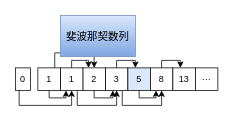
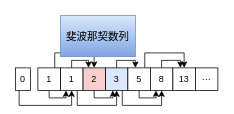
none -> (145, 60)
(94, 79) -> (94, 79)
(117, 79) -> (117, 79)
(139, 79) -> (139, 79)
